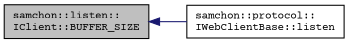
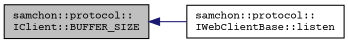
(77, 22) -> (77, 22)
